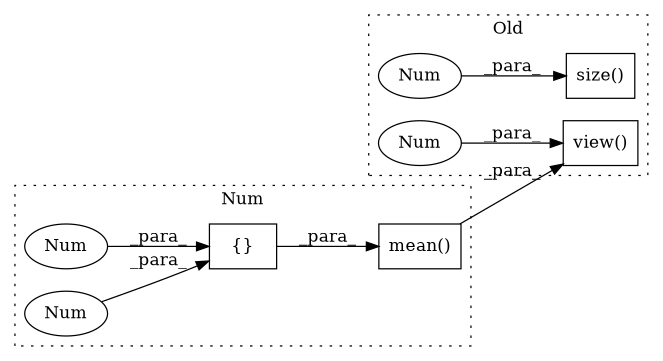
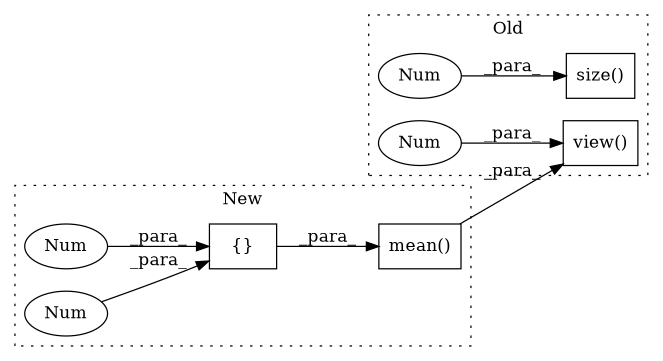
(243, 200) -> (243, 200)
